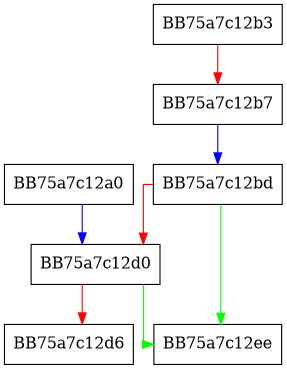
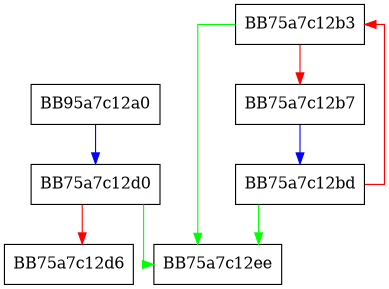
none -> (198, 110)
(69, 184) -> (96, 104)
(143, 204) -> (384, 110)
